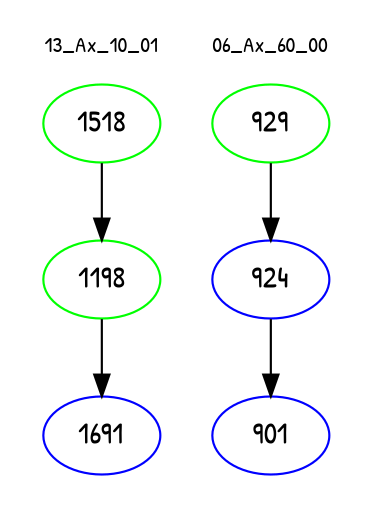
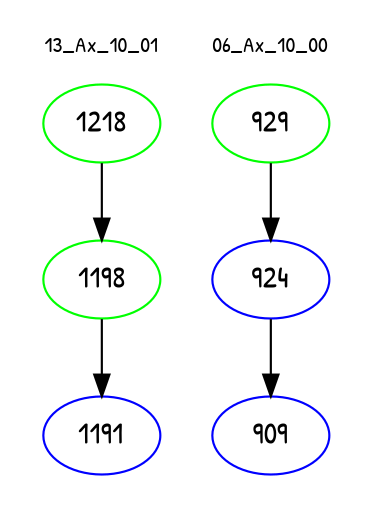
(271, 47) -> (271, 47)
(102, 123) -> (102, 123)
(102, 435) -> (102, 435)
(271, 435) -> (271, 435)
